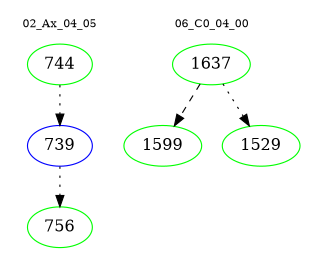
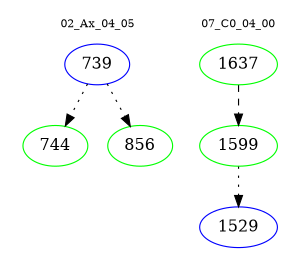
(212, 24) -> (239, 24)
(60, 100) -> (79, 100)
(233, 100) -> (239, 181)
(261, 146) -> (239, 227)
(60, 227) -> (140, 146)
